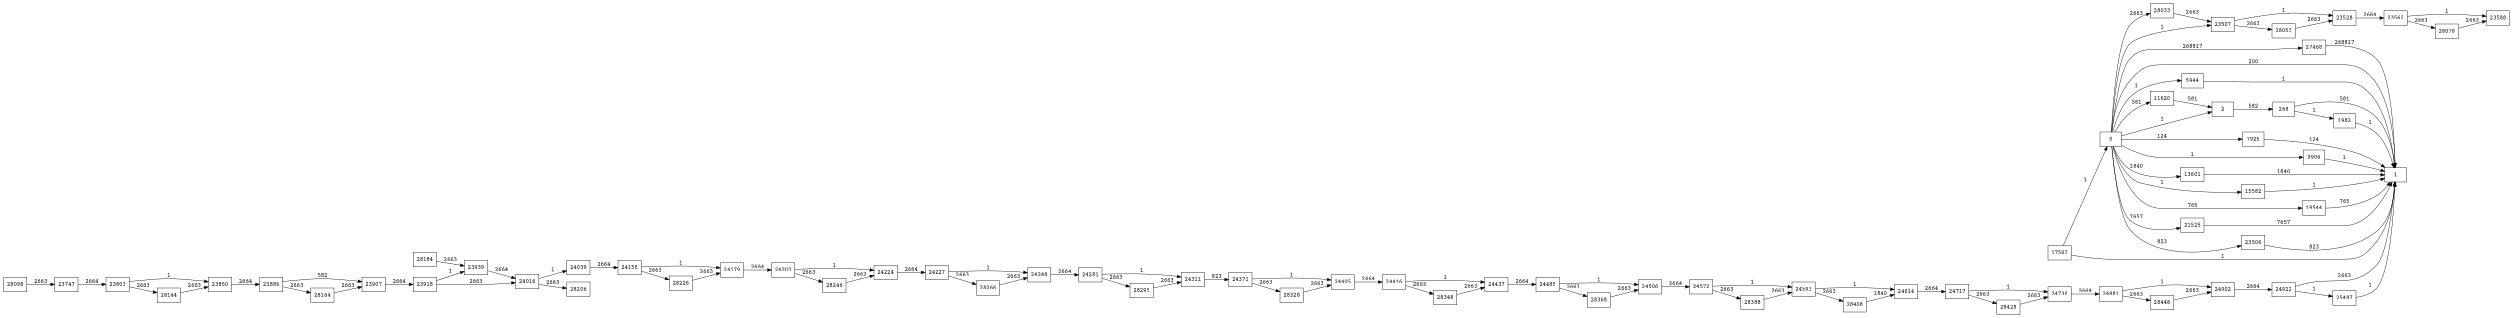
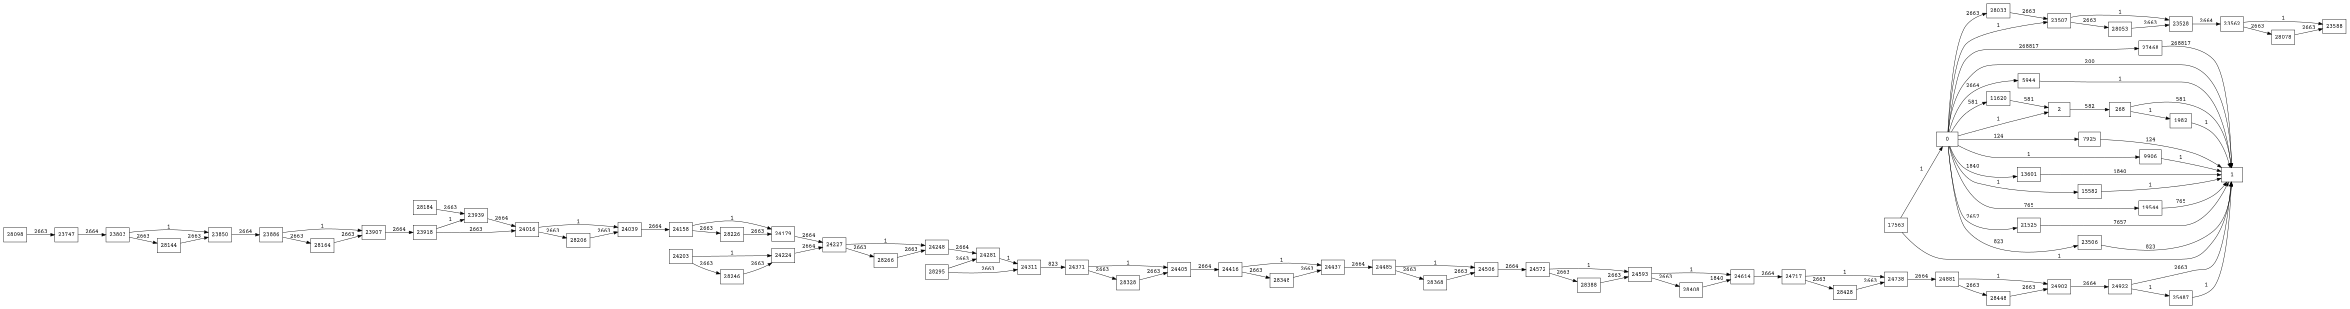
(2136, 86) -> (1973, 86)
none -> (602, 235)
(756, 270) -> (807, 239)
(322, 275) -> (322, 226)
(1114, 282) -> (960, 264)
